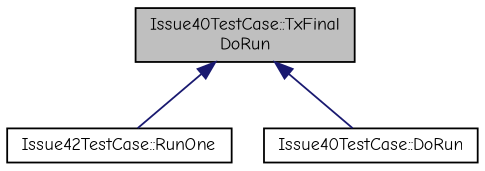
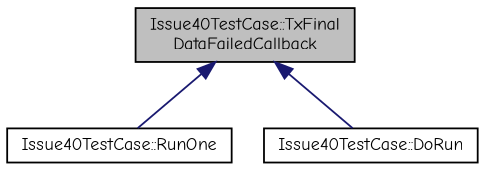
(245, 35) -> (245, 35)
(119, 145) -> (119, 145)
